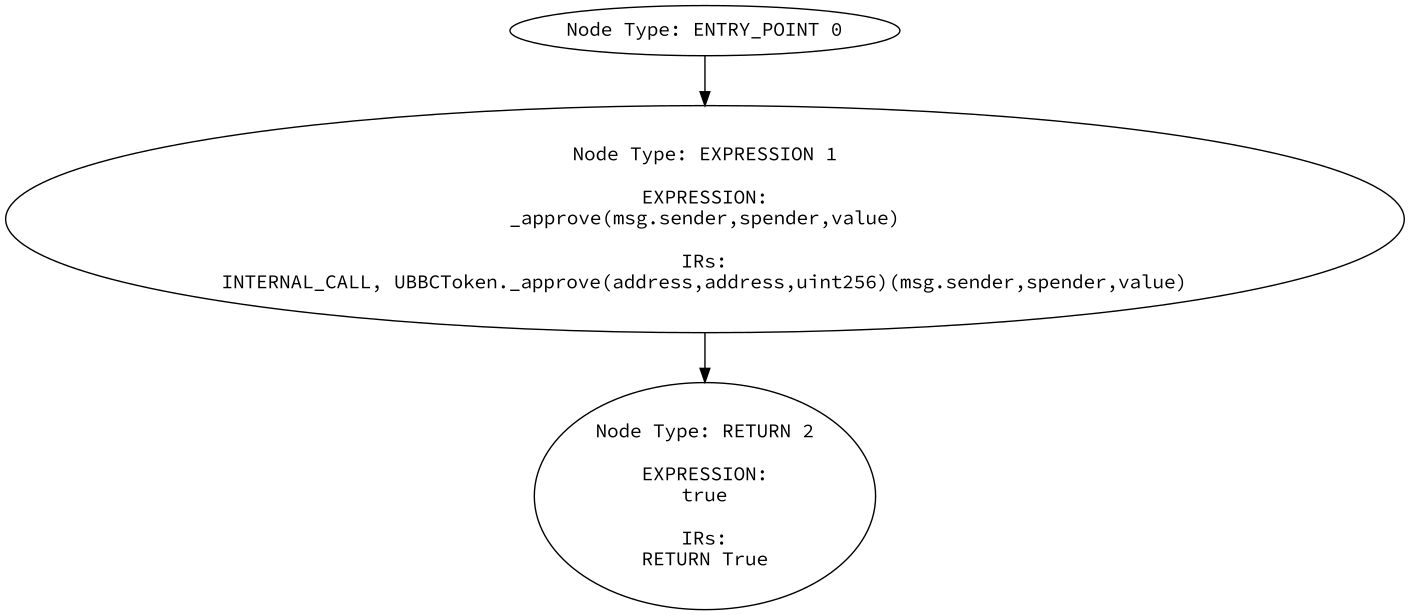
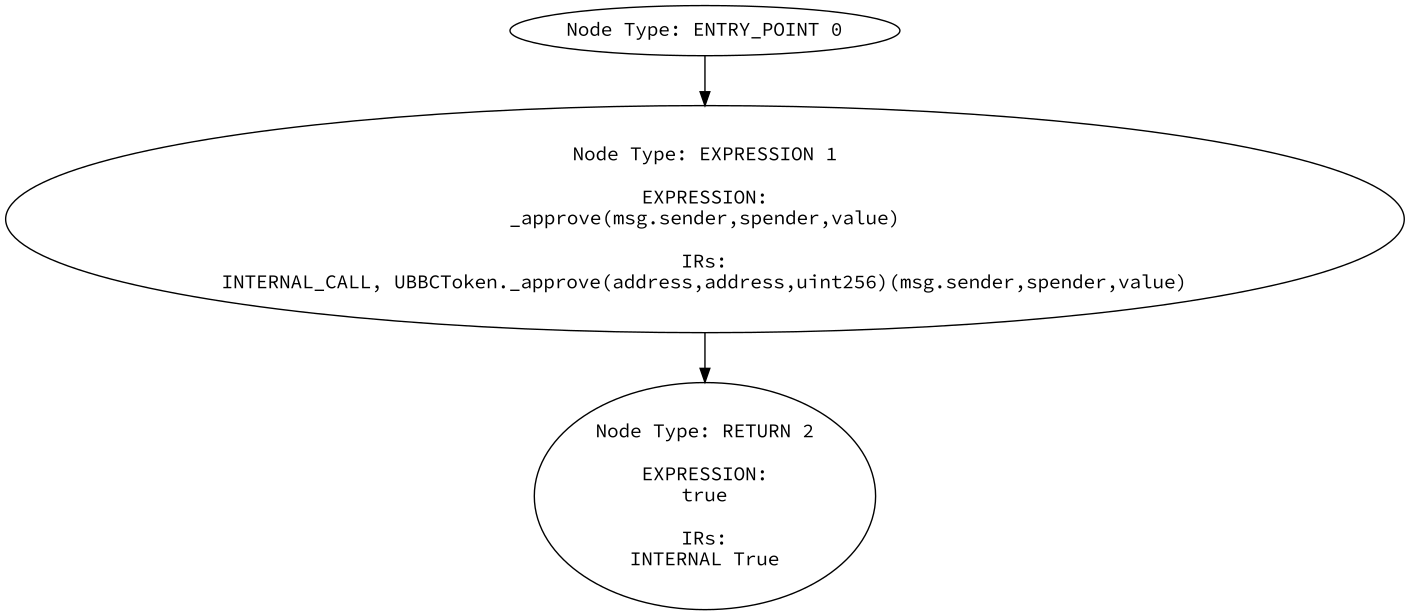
(705, 496) -> (705, 496)
